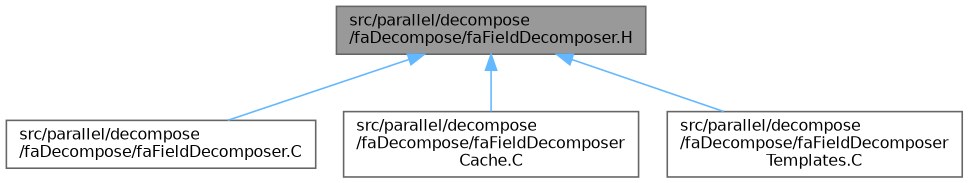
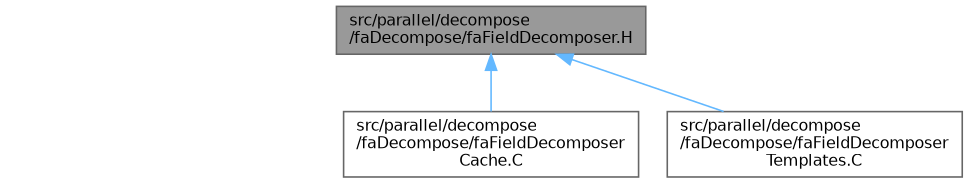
(161, 144) -> none
